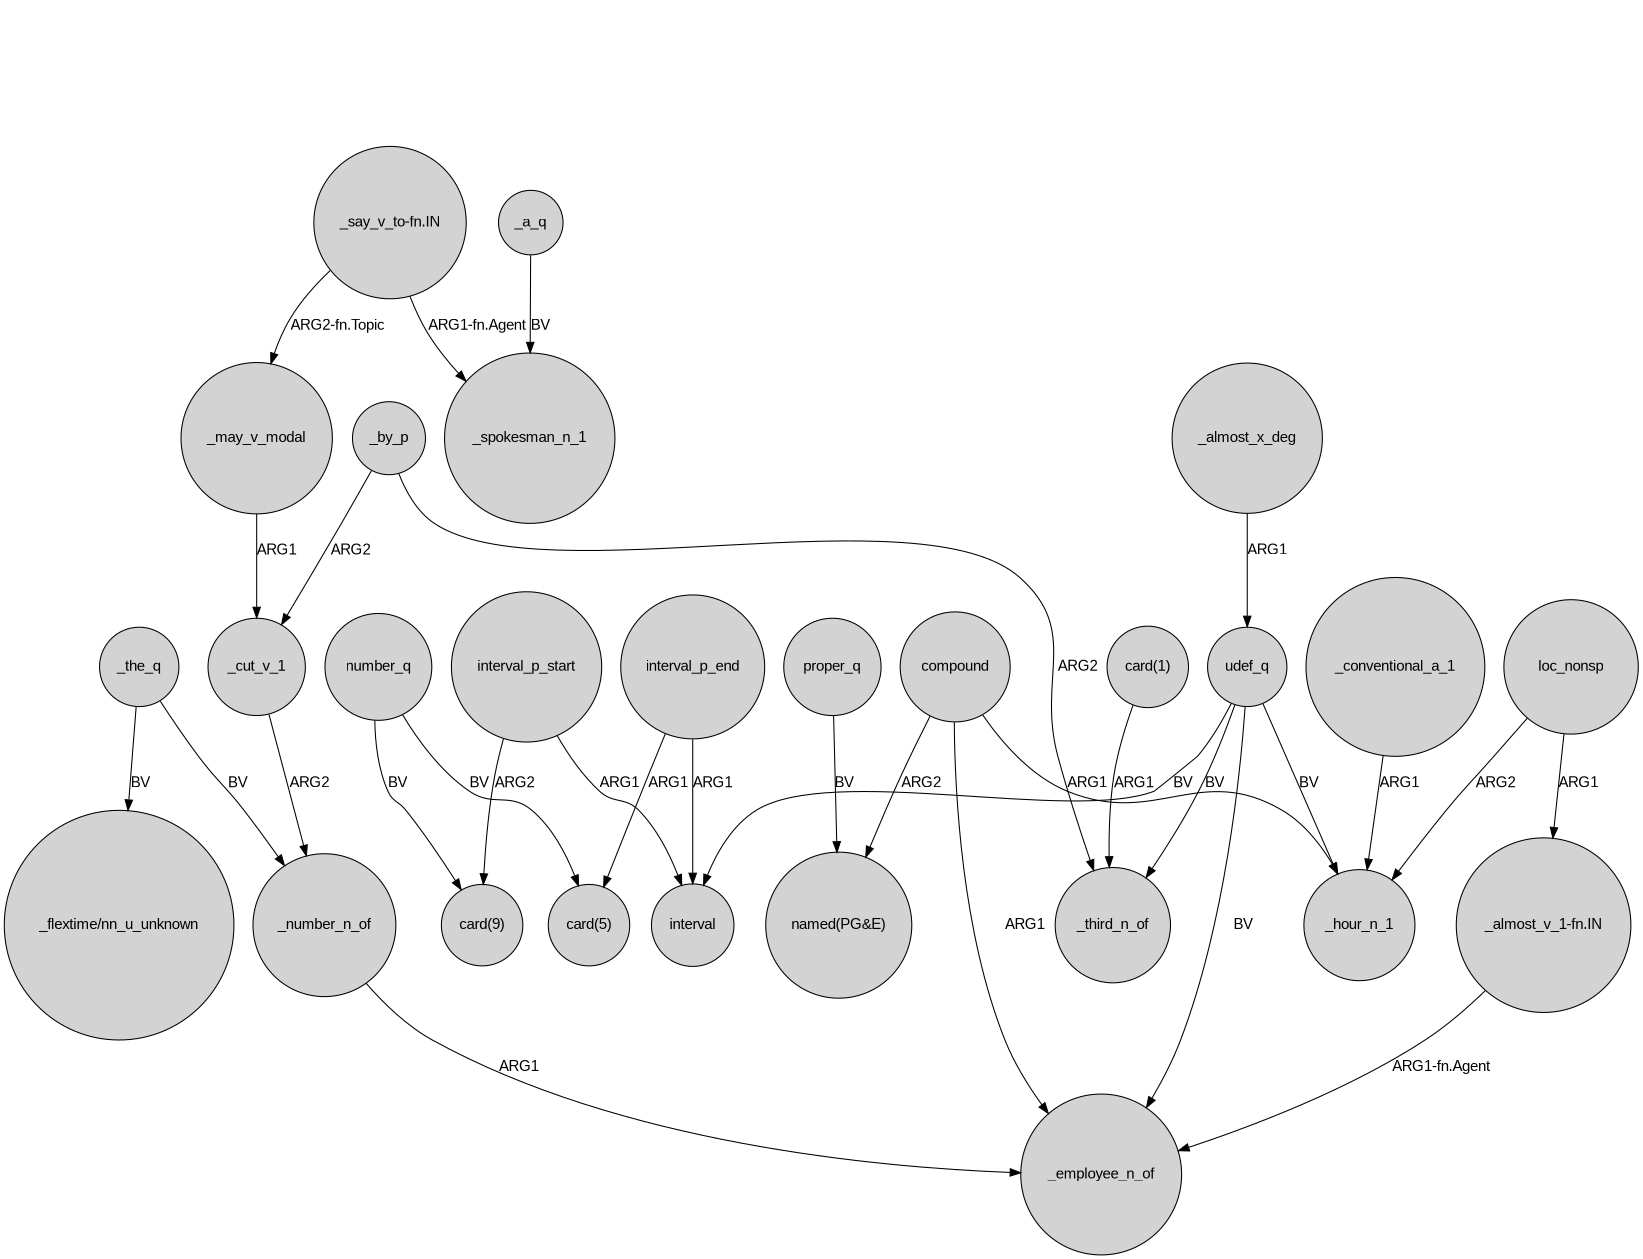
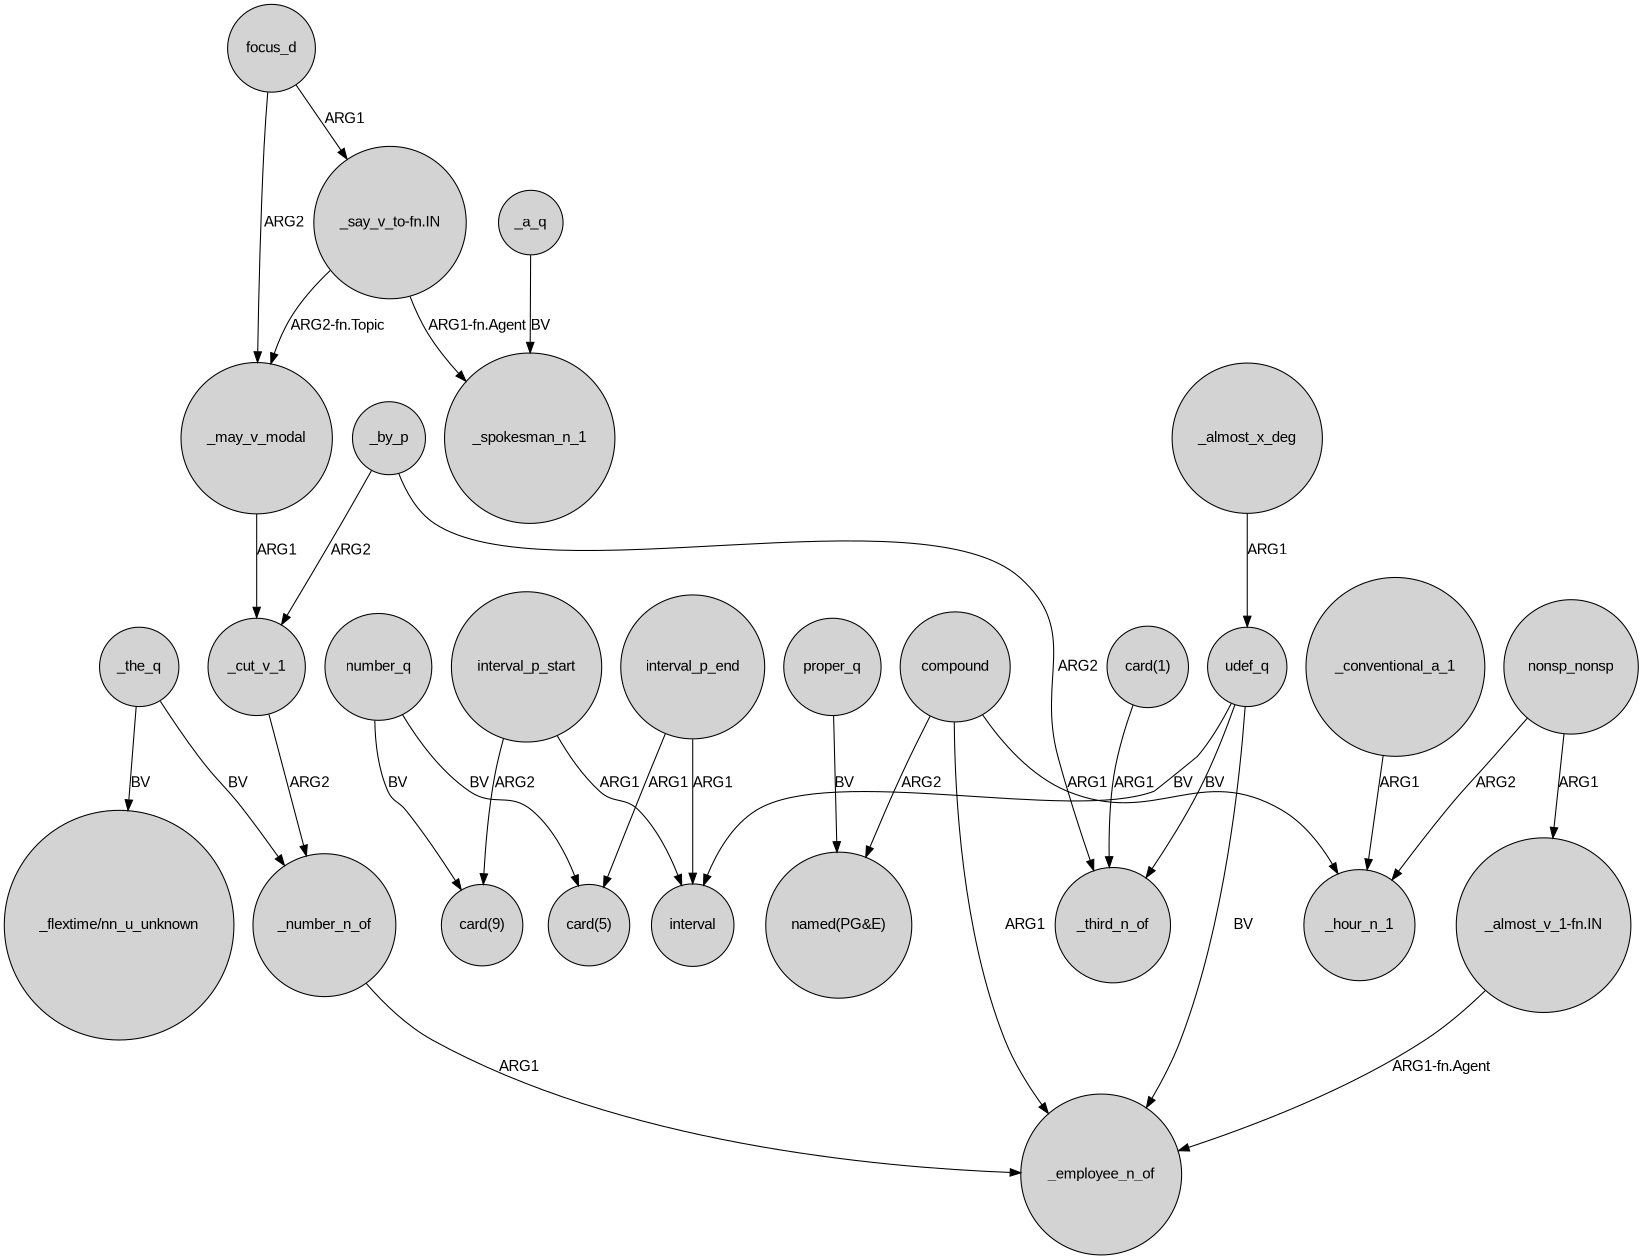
none -> (272, 48)
(1571, 667) -> (1571, 667)
(1298, 784) -> none
